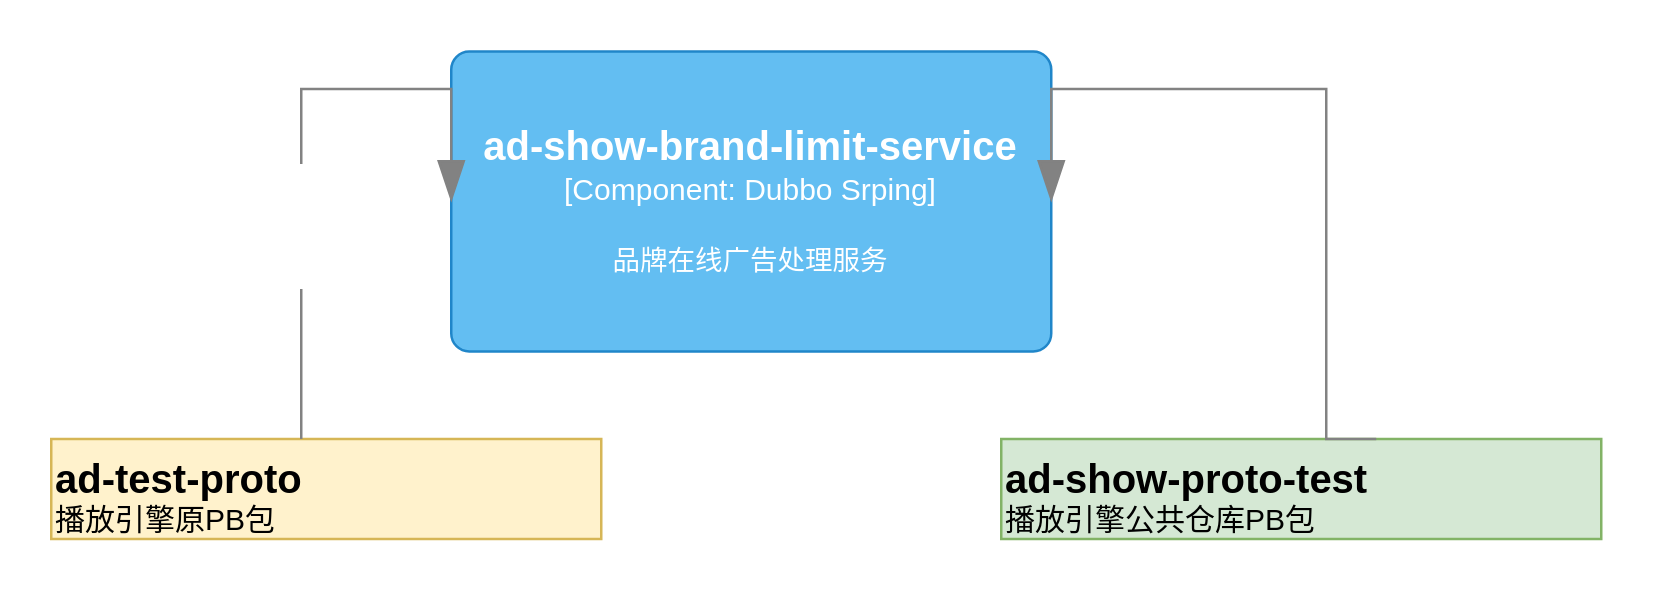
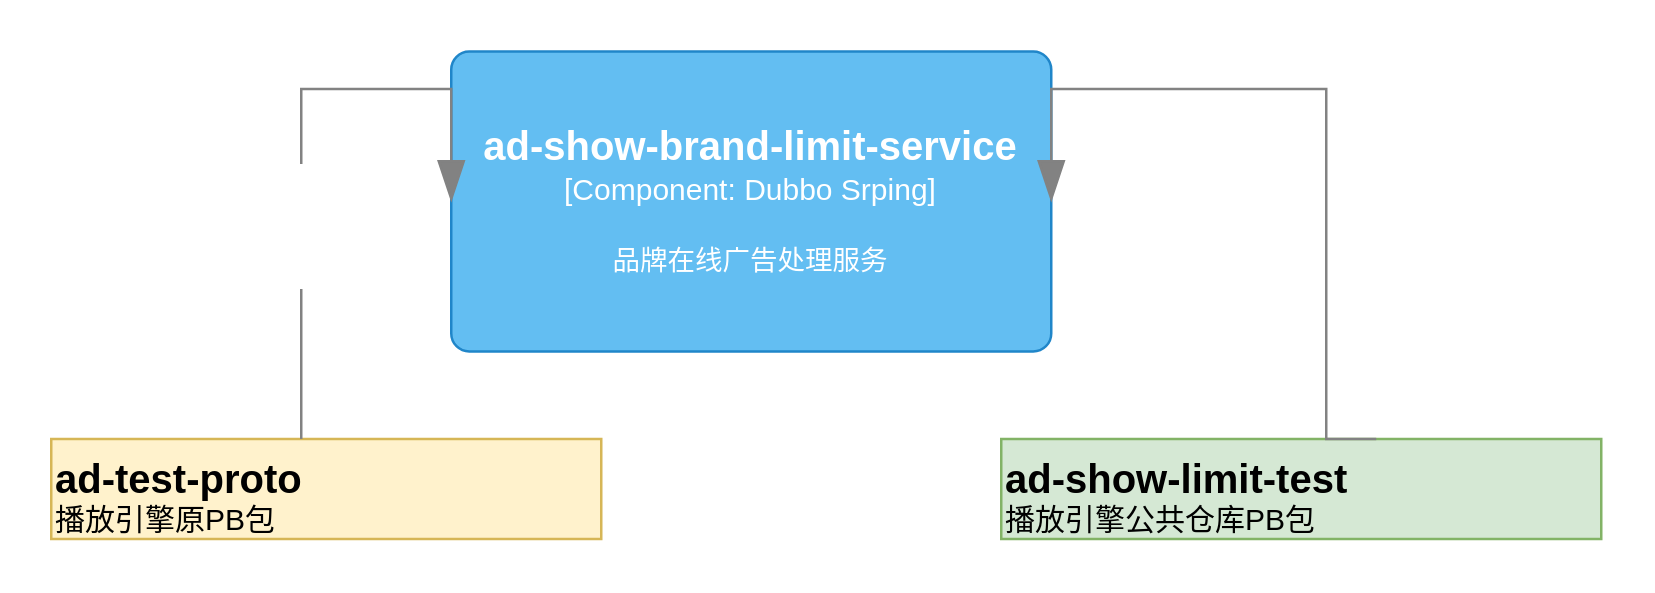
(1158, 492) -> (1158, 492)
